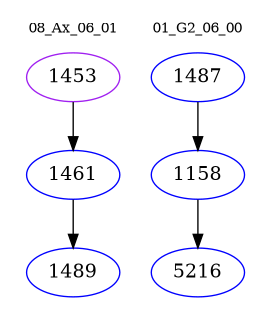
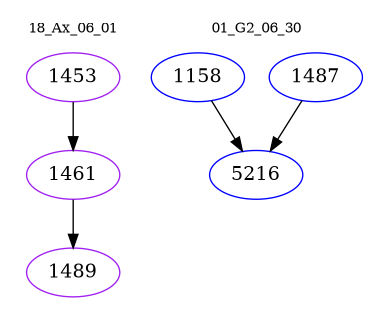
(73, 29) -> (73, 29)
(198, 29) -> (257, 29)
(198, 119) -> (290, 120)
(73, 175) -> (73, 175)
(73, 272) -> (73, 272)
